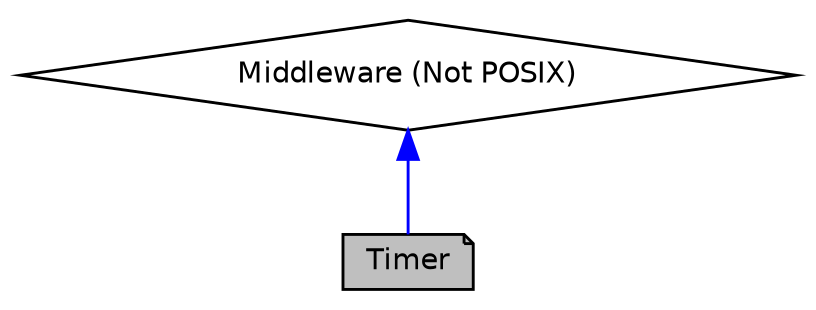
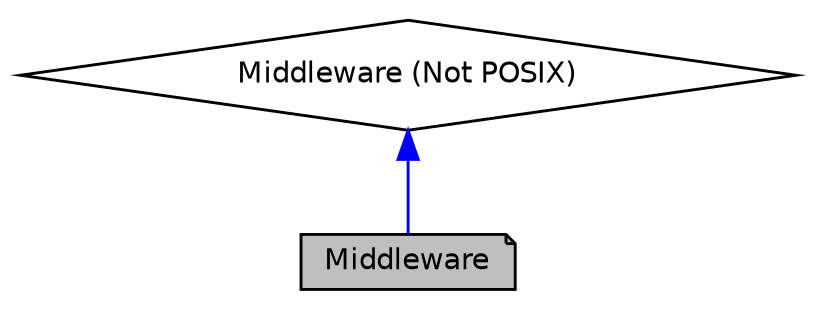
(408, 262) -> (408, 262)
